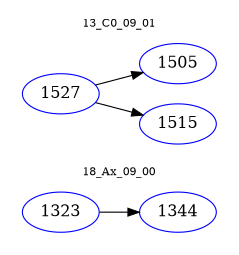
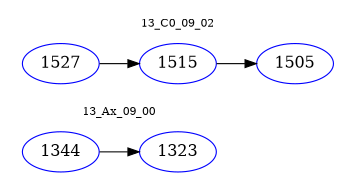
(119, 24) -> (178, 24)
(114, 80) -> (231, 64)
(119, 173) -> (119, 112)
(114, 212) -> (114, 152)
